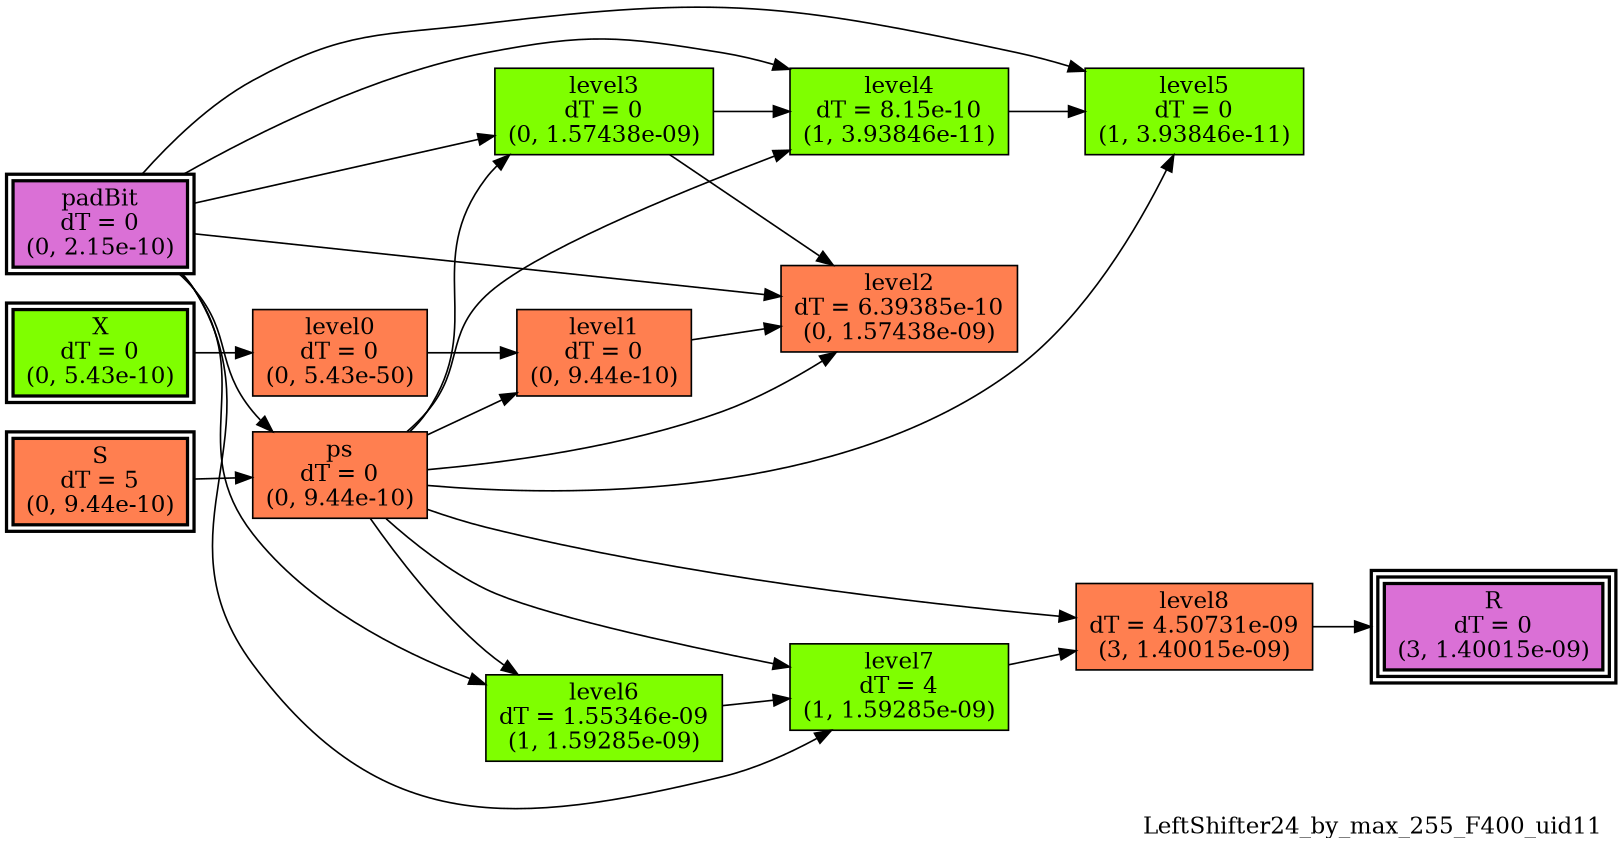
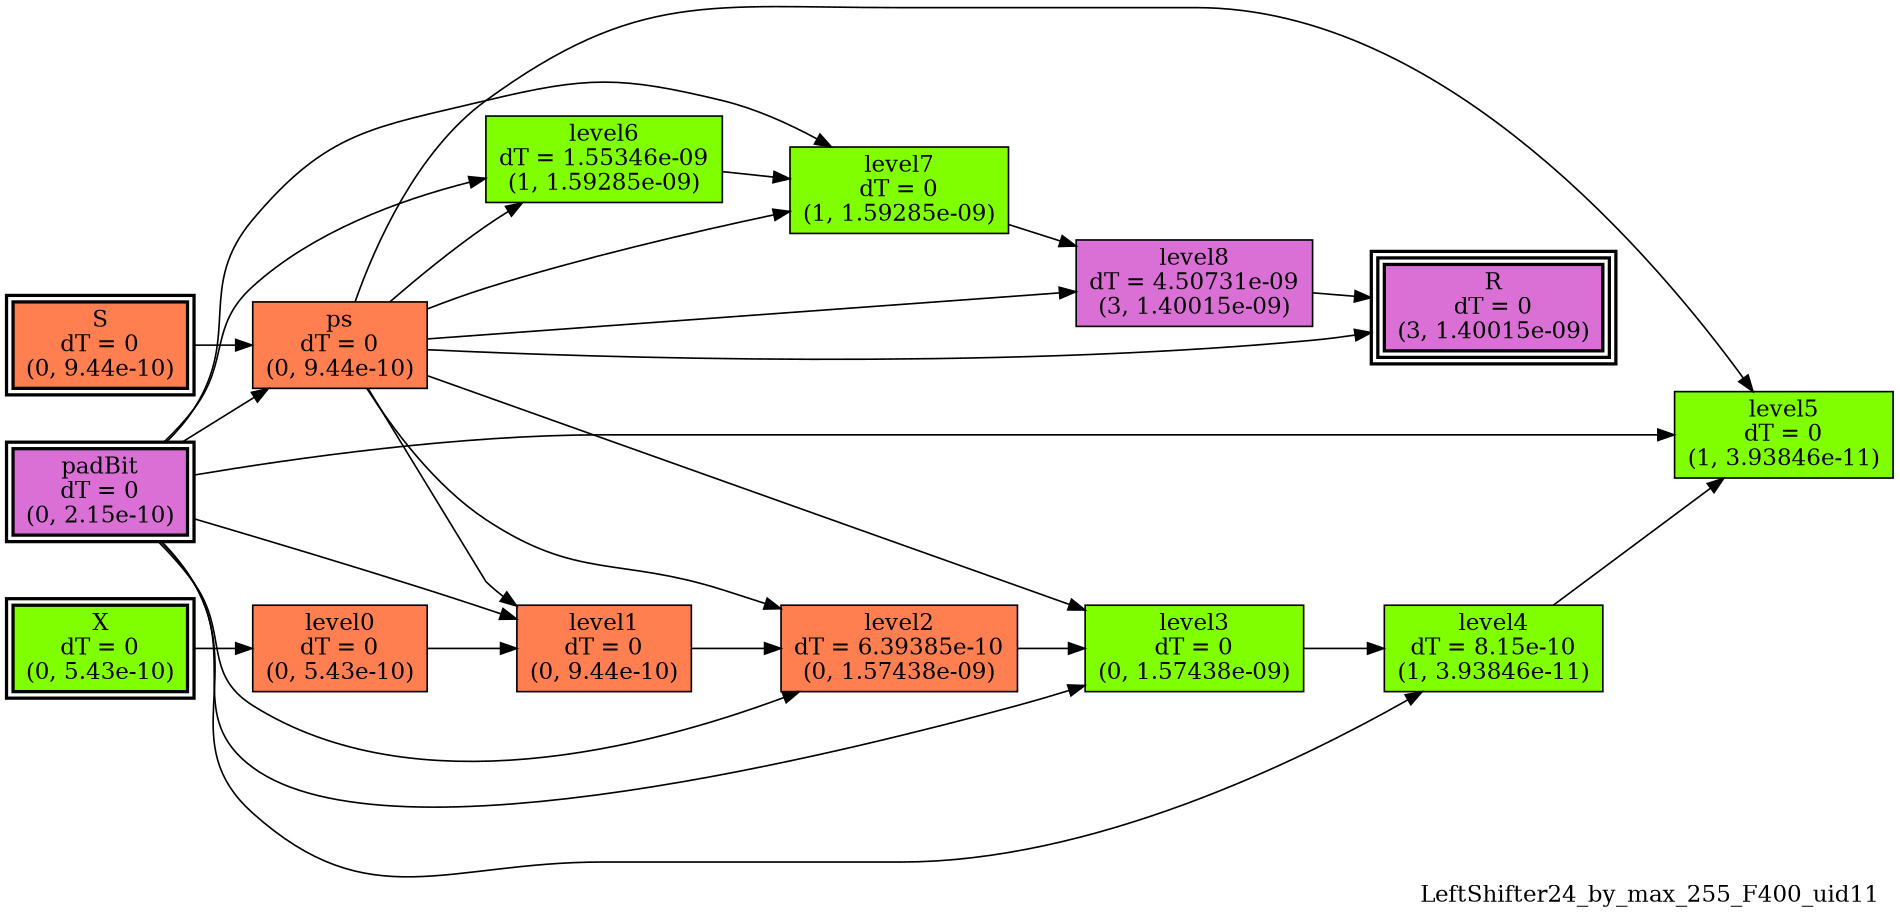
(744, 205) -> (1043, 648)
(553, 252) -> (892, 359)
(340, 353) -> (340, 648)
(100, 482) -> (100, 345)
none -> (348, 565)
(1194, 627) -> (1194, 283)
(899, 687) -> (899, 190)
